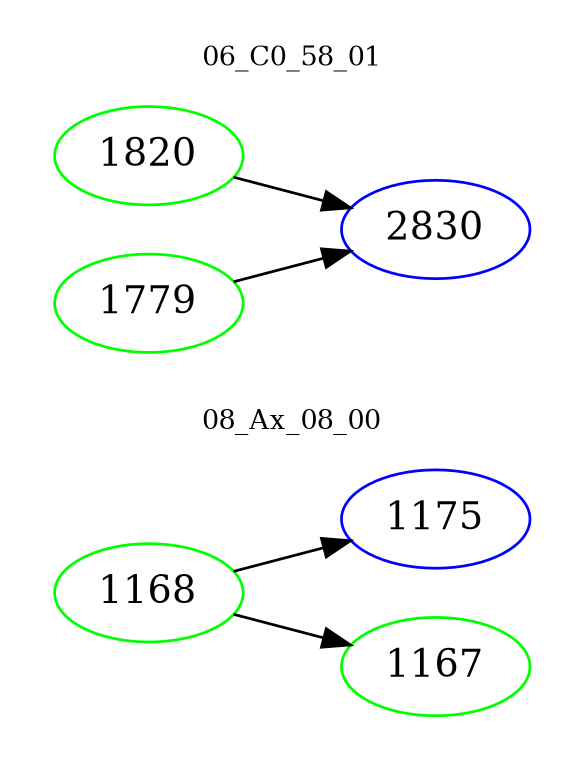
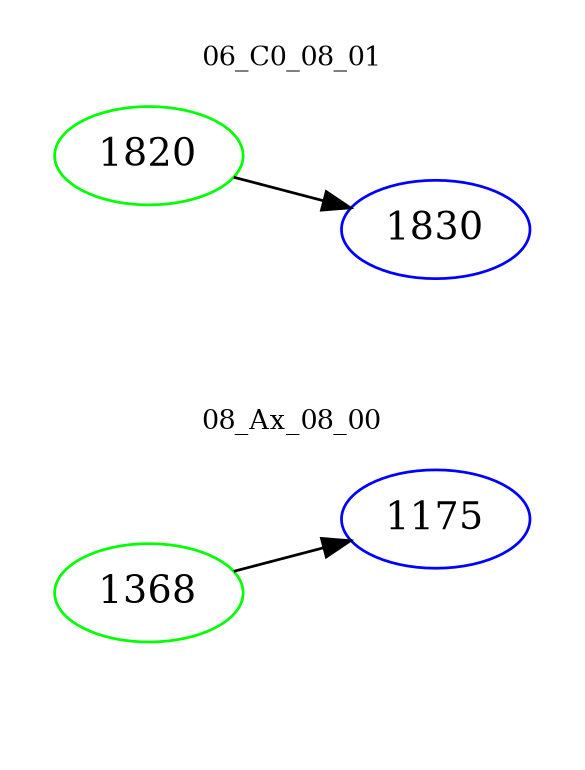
(292, 59) -> (292, 59)
(436, 229) -> (436, 229)
(149, 303) -> none
(149, 593) -> (149, 593)
(436, 667) -> none
